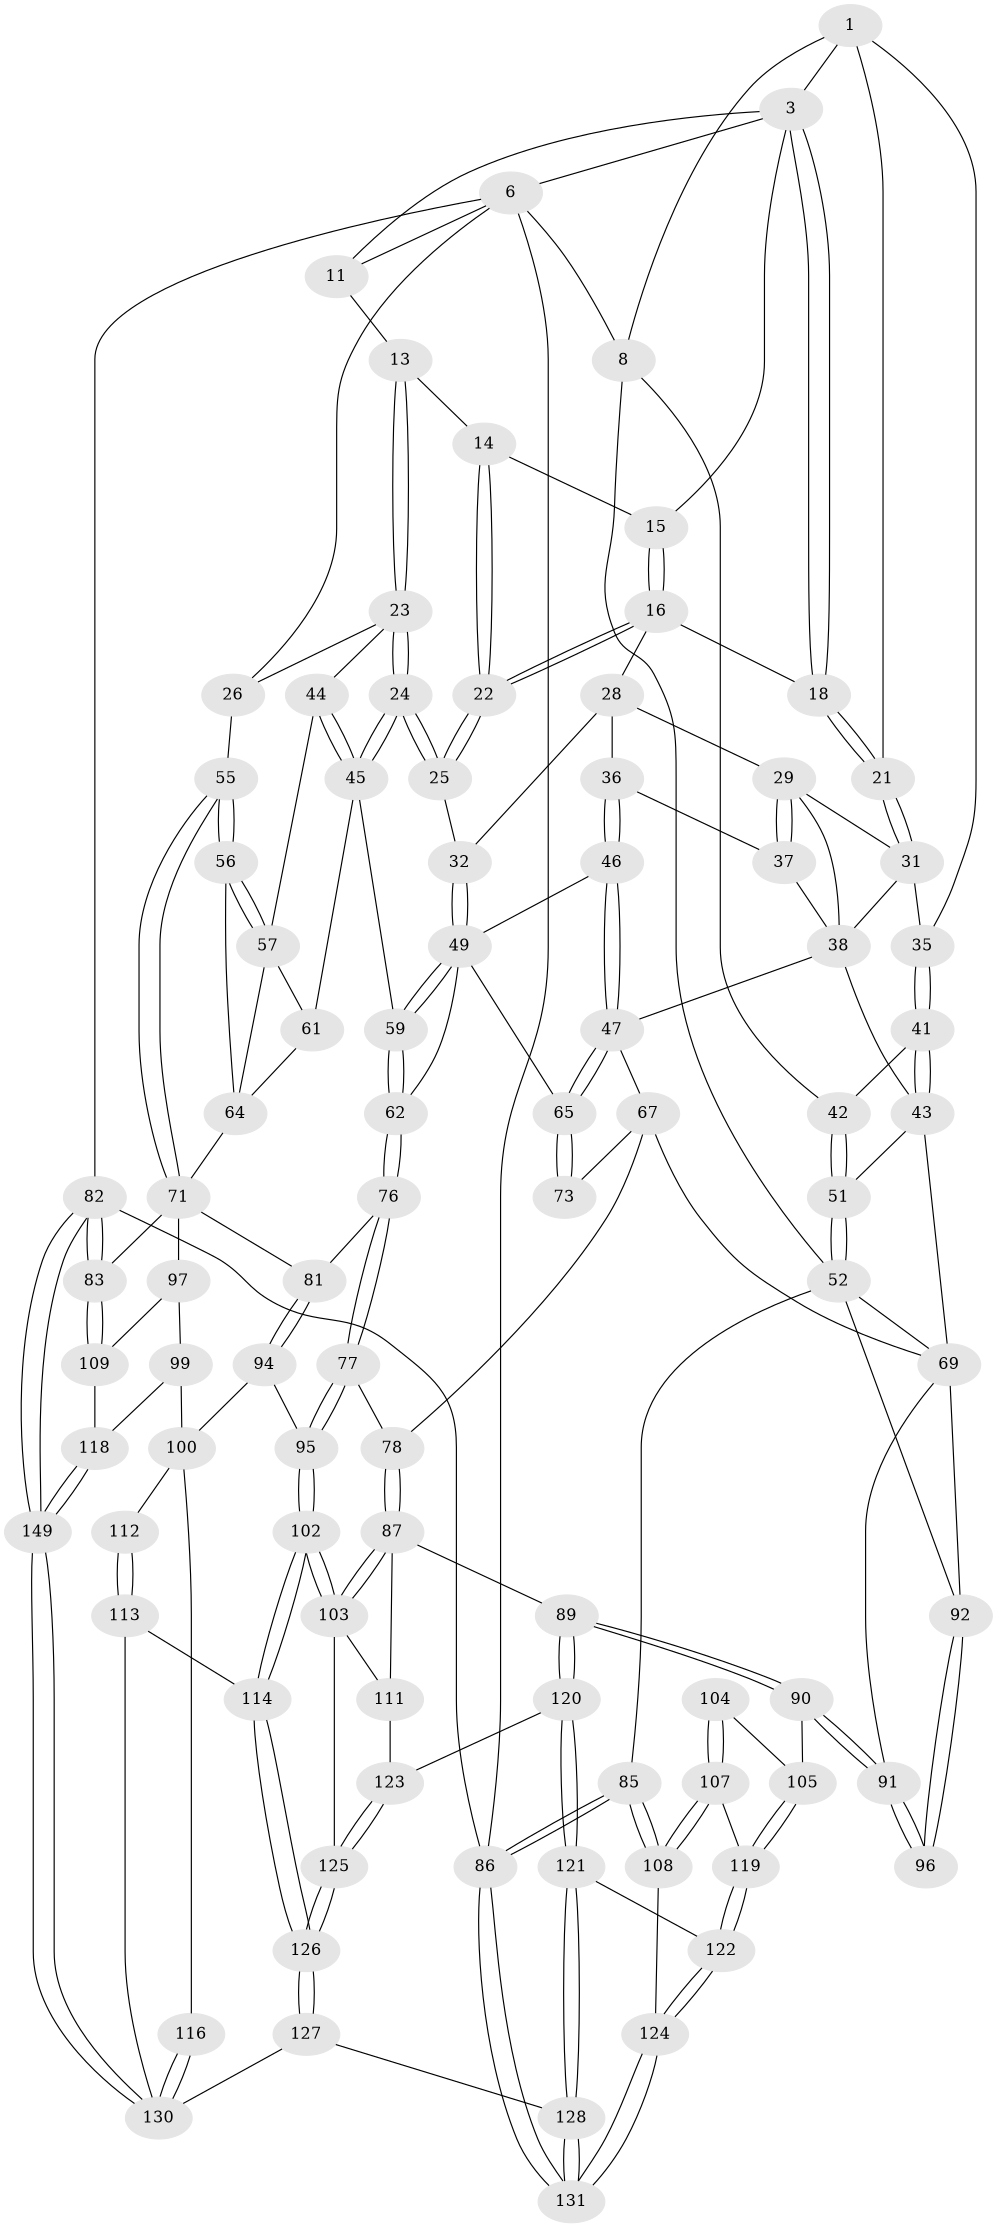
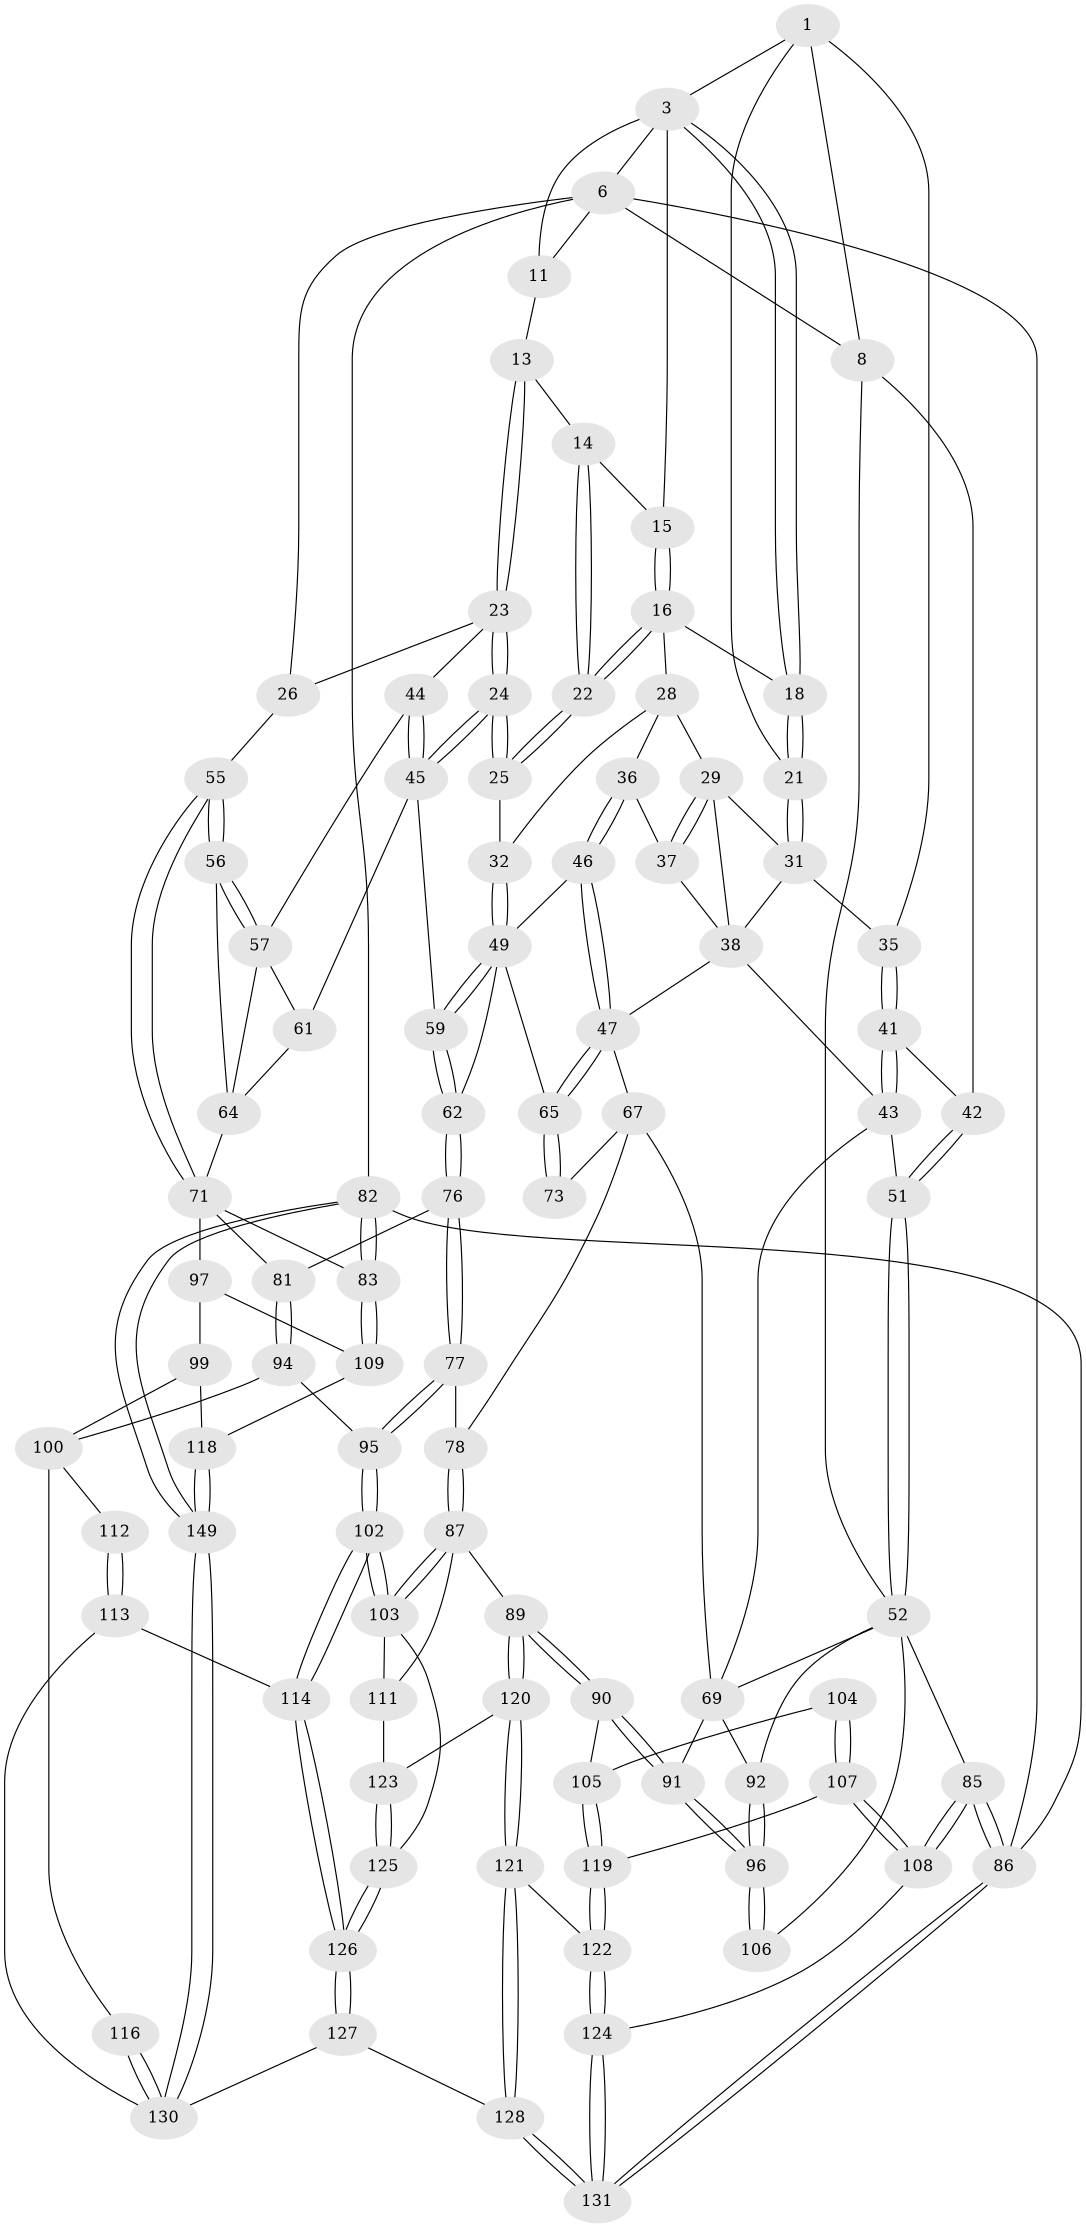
none -> (757, 1951)
